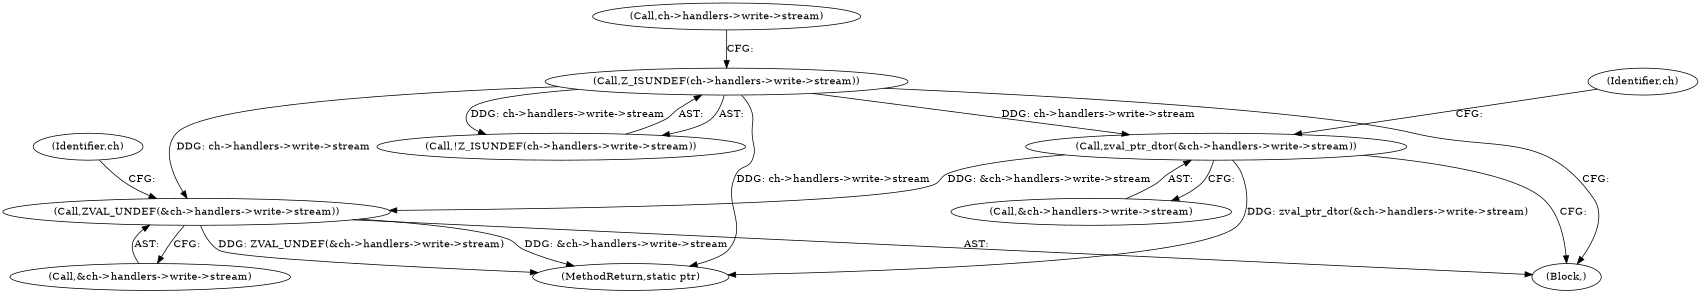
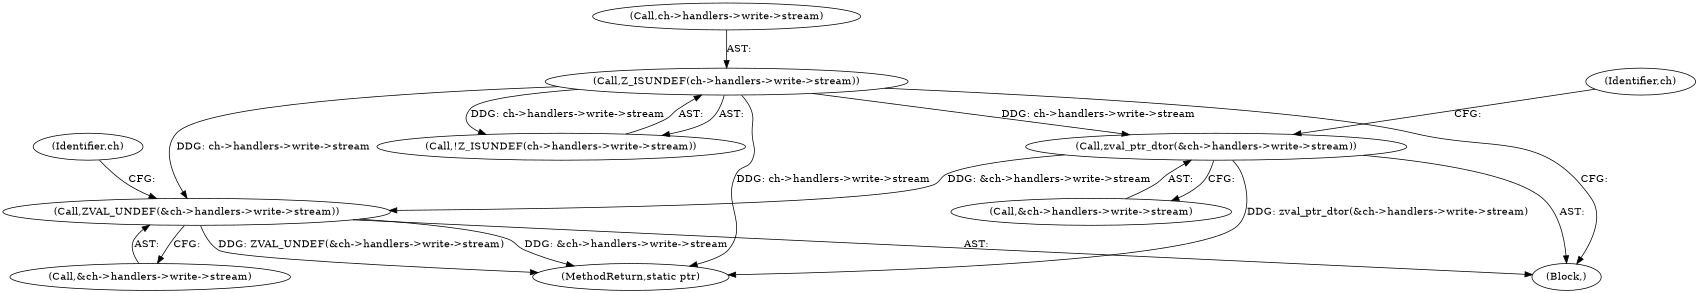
(742, 49) -> (741, 49)
(1575, 212) -> (1574, 212)
